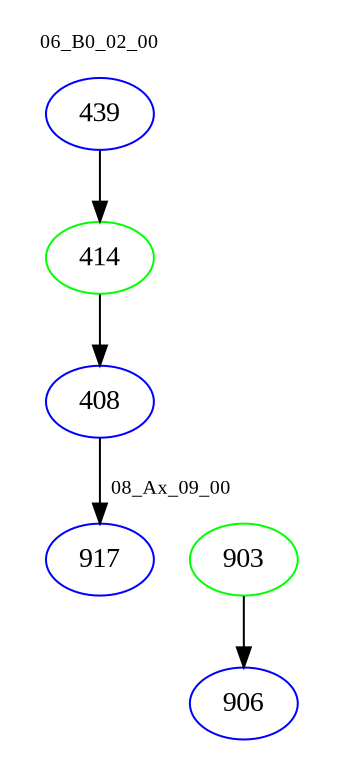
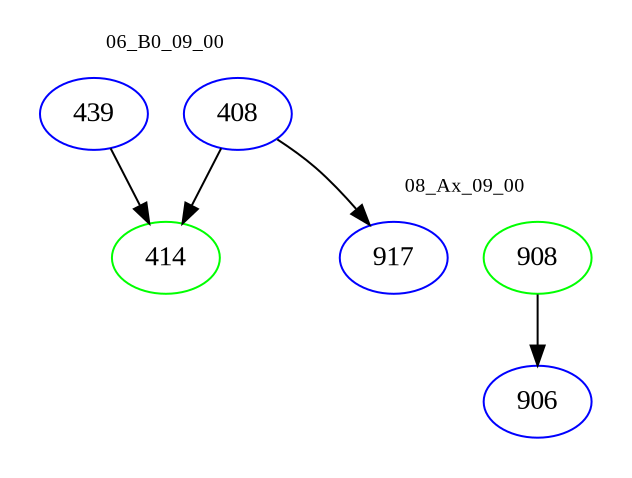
(100, 43) -> (166, 43)
(100, 320) -> (206, 177)
(244, 560) -> (538, 258)
